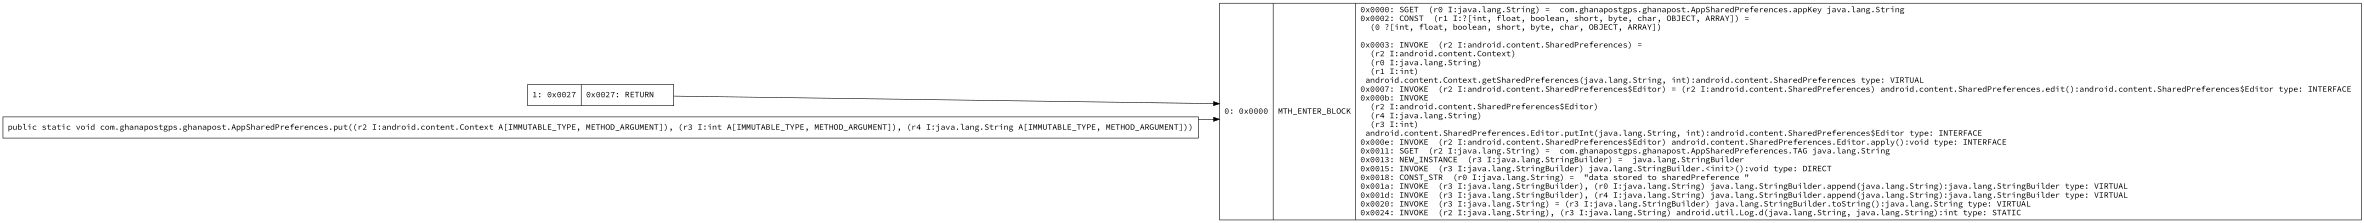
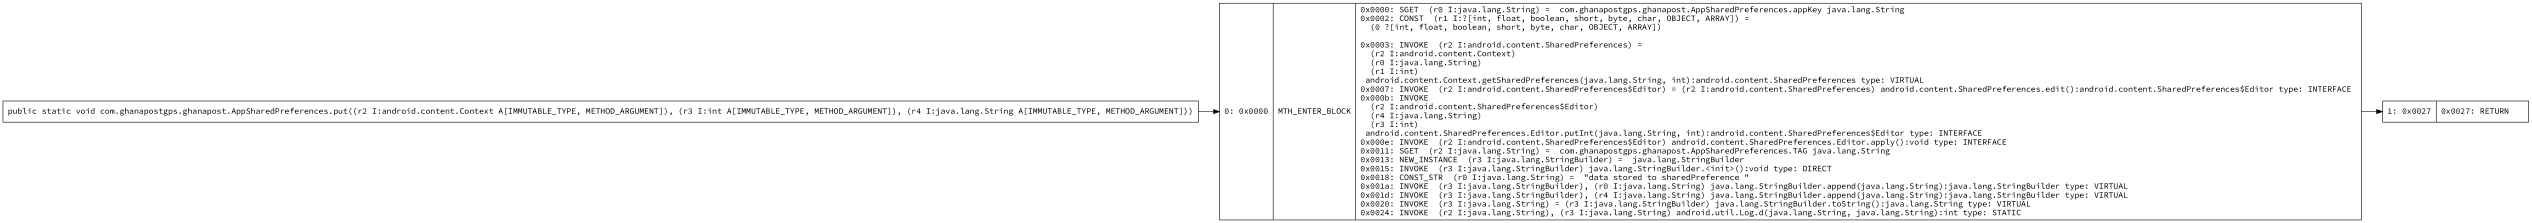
(944, 100) -> (2369, 112)
